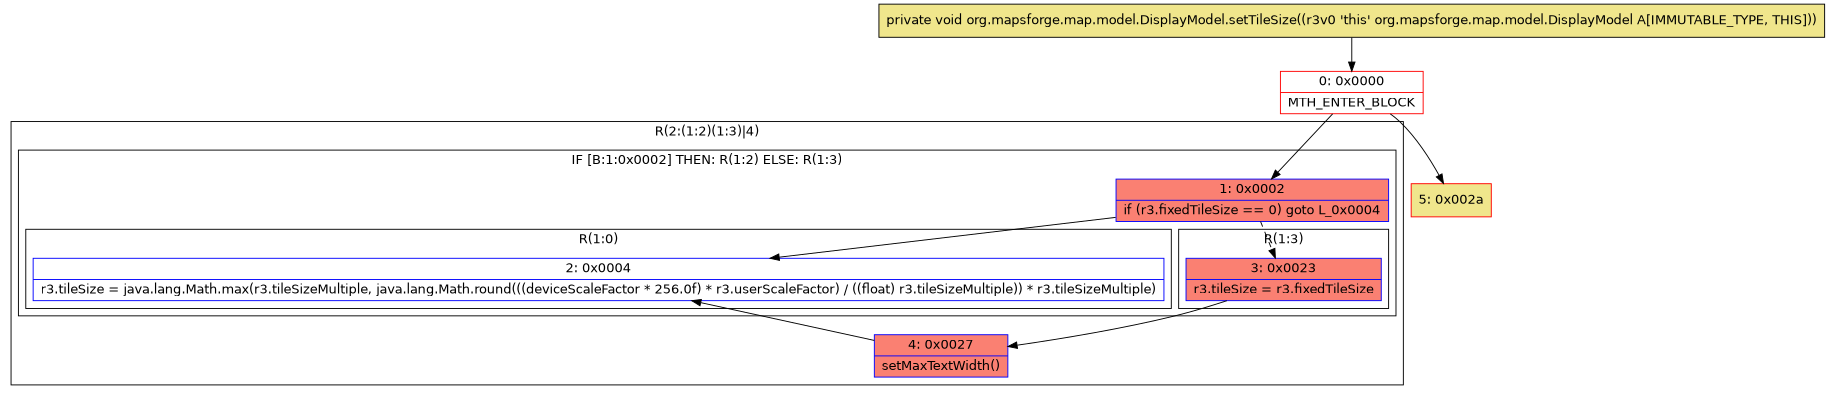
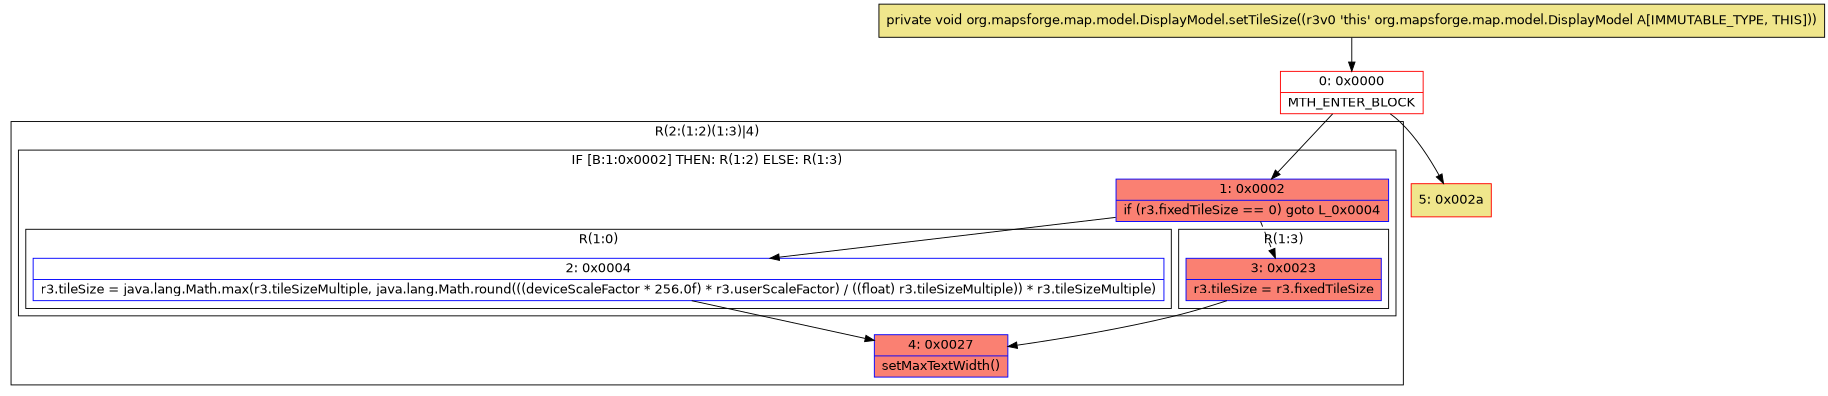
(788, 322) -> (787, 321)
